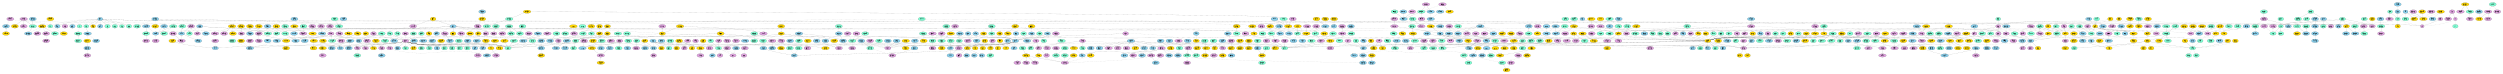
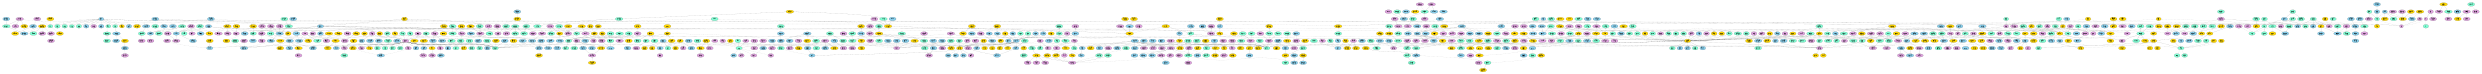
(583, 34) -> (638, 34)
none -> (487, 41)
